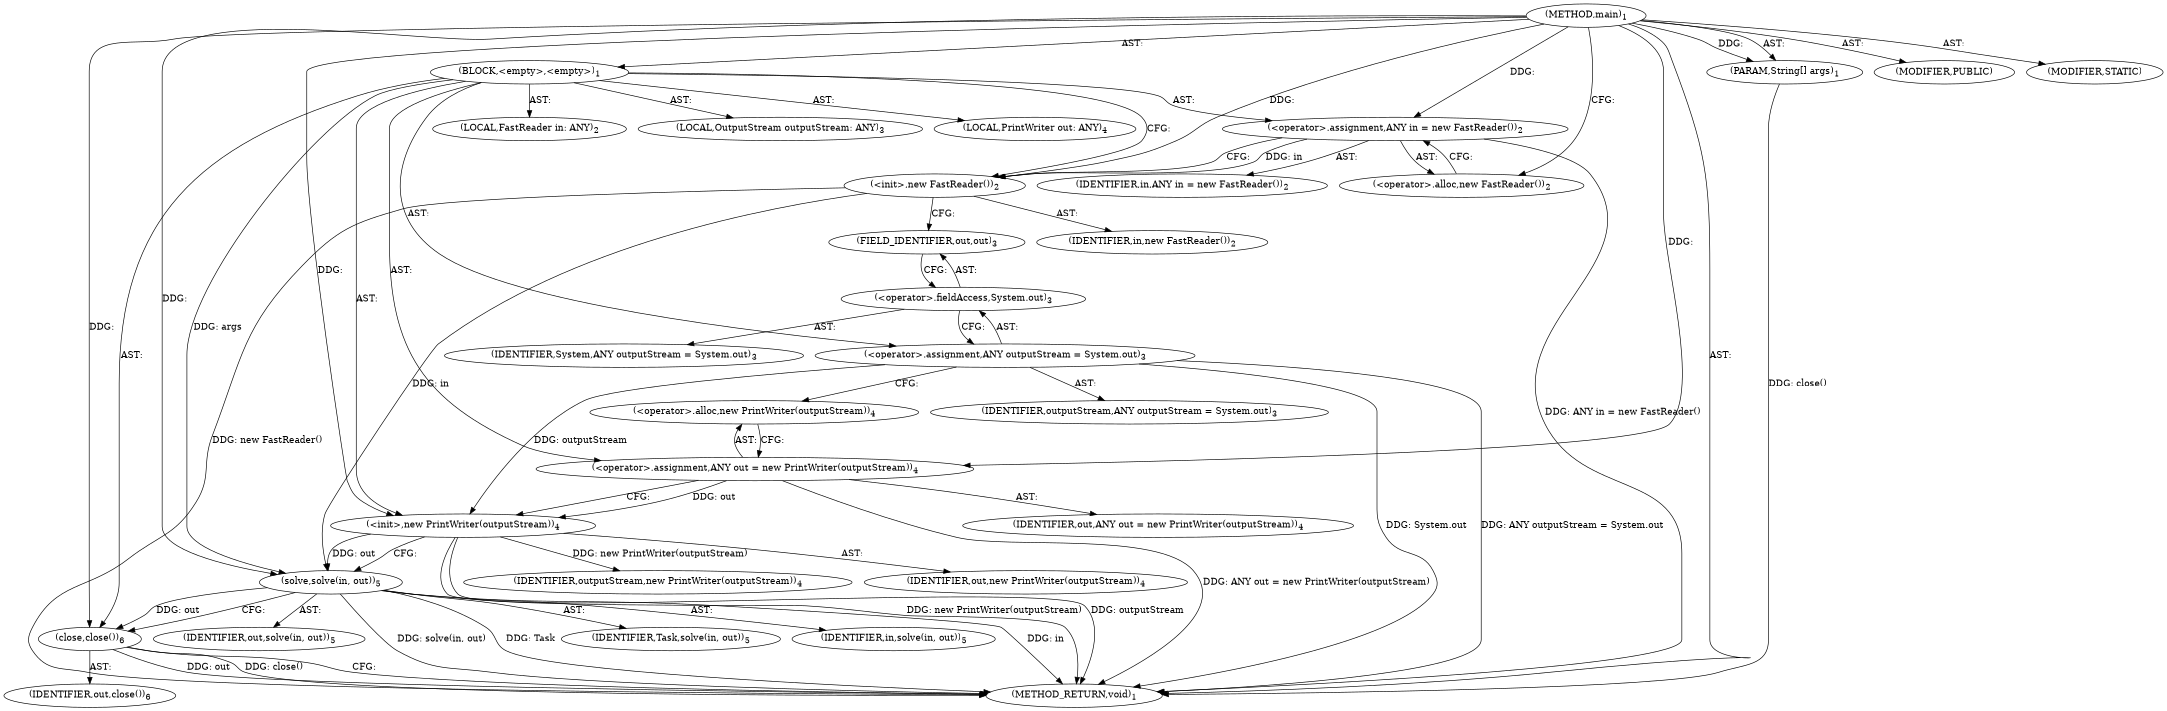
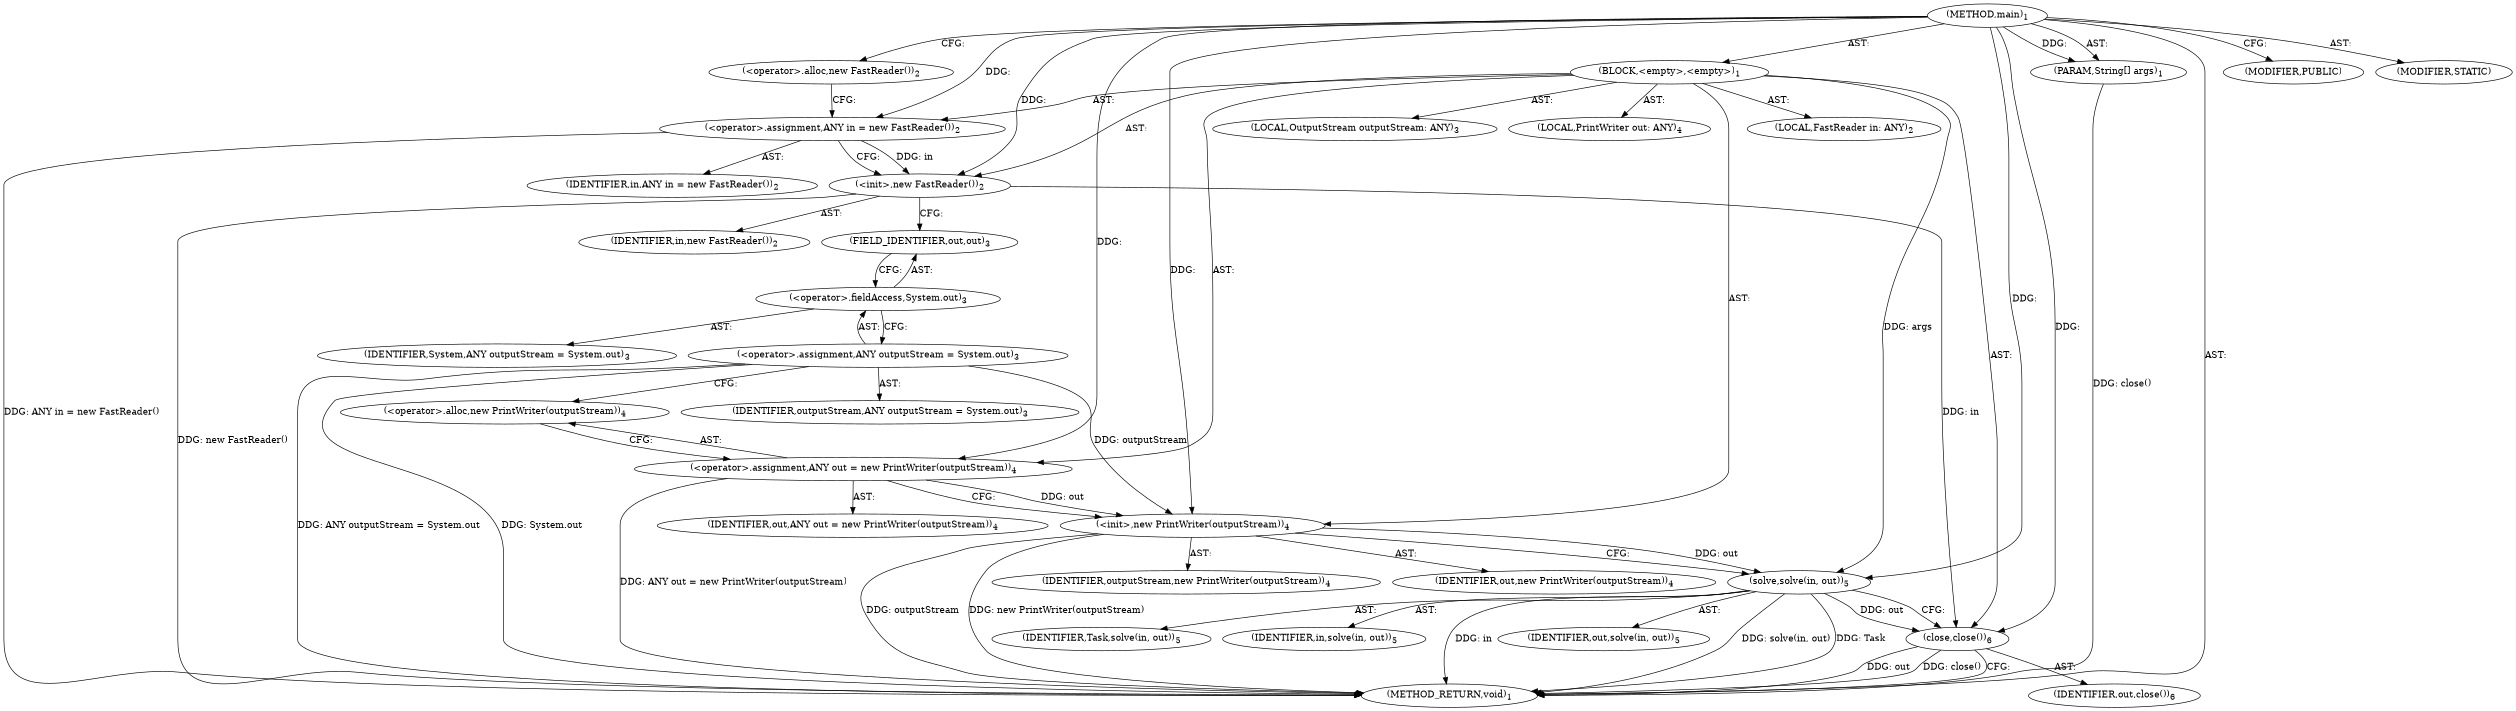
(1854, 44) -> (2257, 44)
(1160, 129) -> (1138, 129)
(1412, 158) -> none
(541, 283) -> (1668, 202)
(552, 295) -> none
(660, 554) -> (1202, 554)
